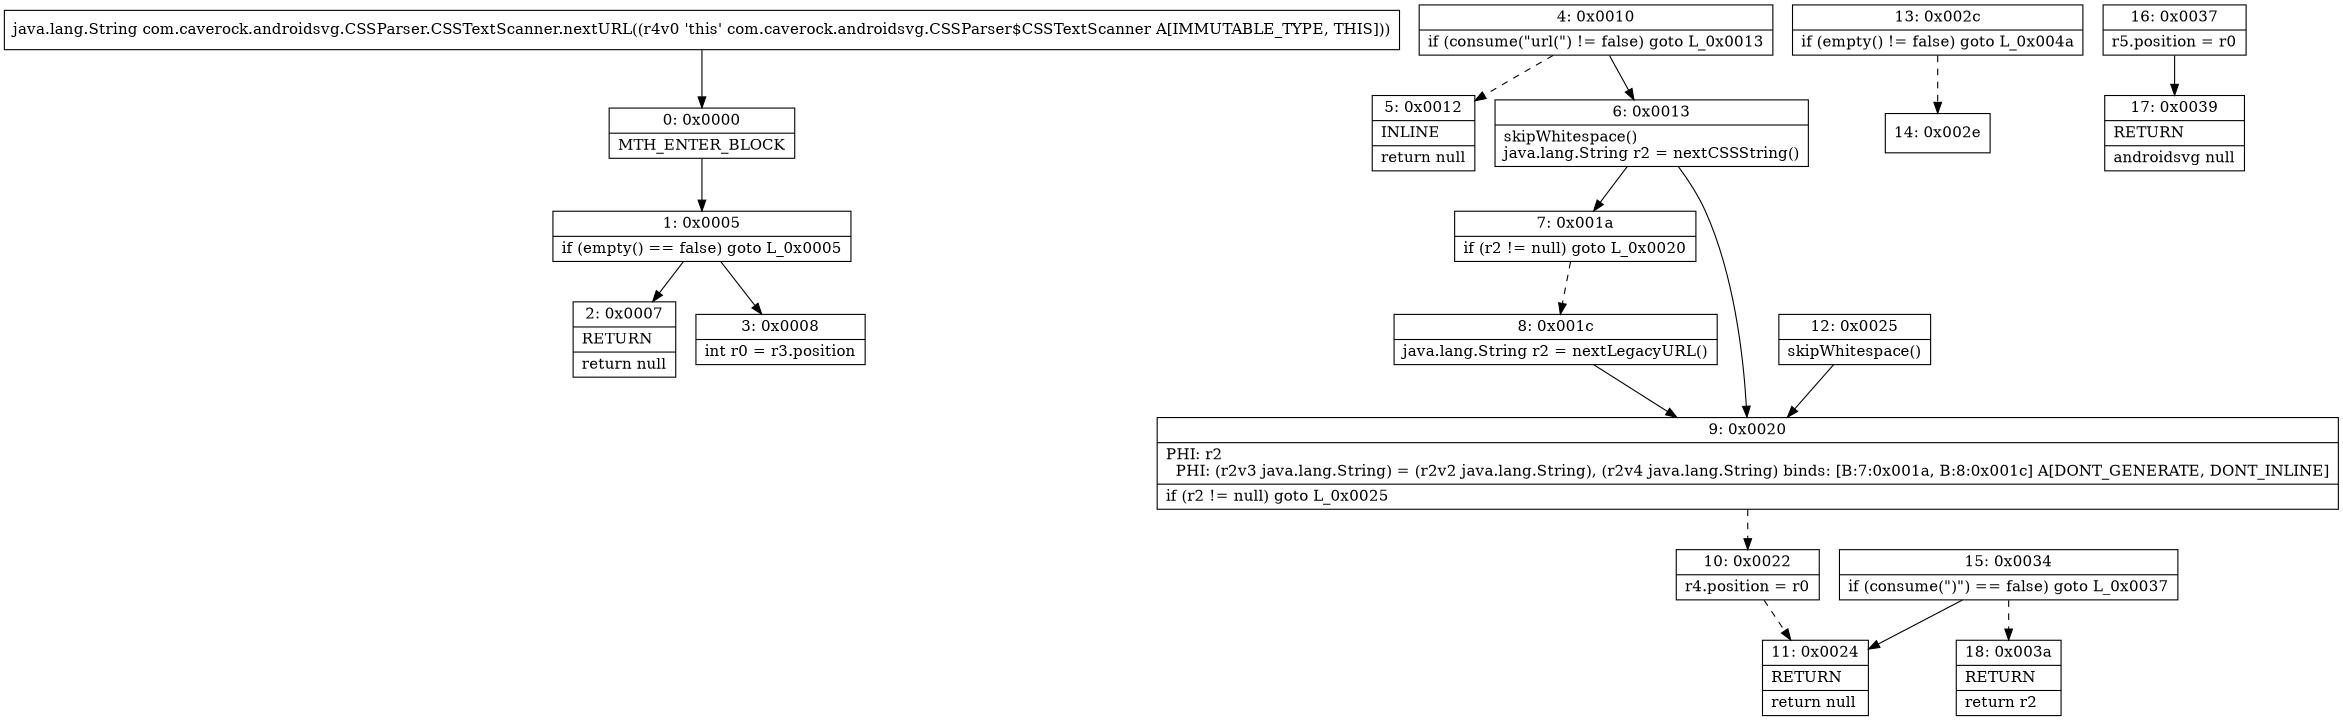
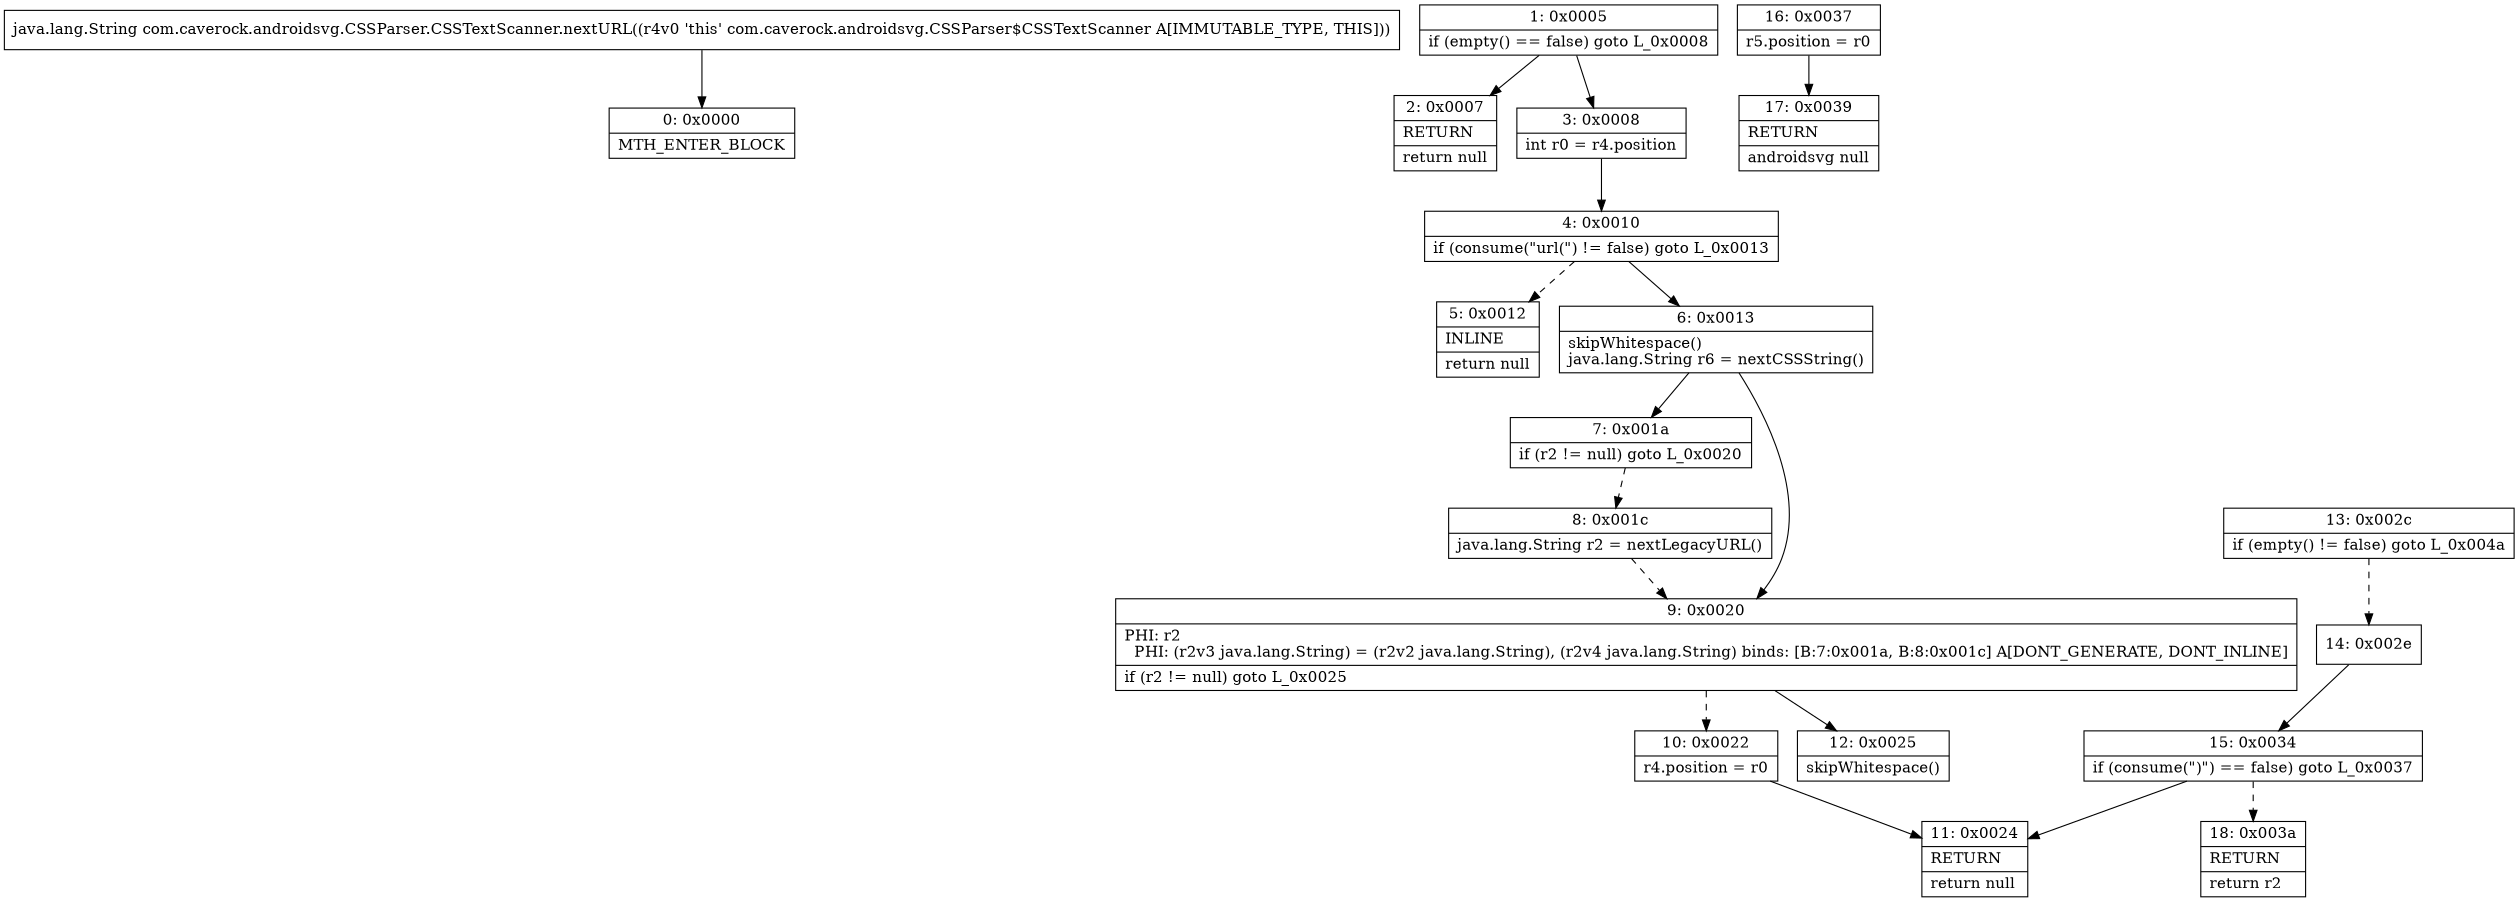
(1652, 153) -> (1716, 360)
(702, 179) -> none
none -> (1601, 179)
(702, 248) -> (1569, 42)
(781, 352) -> (1601, 145)
(1814, 387) -> (1801, 708)
(1631, 388) -> (1645, 574)
(1774, 616) -> (1841, 808)
none -> (2318, 694)
